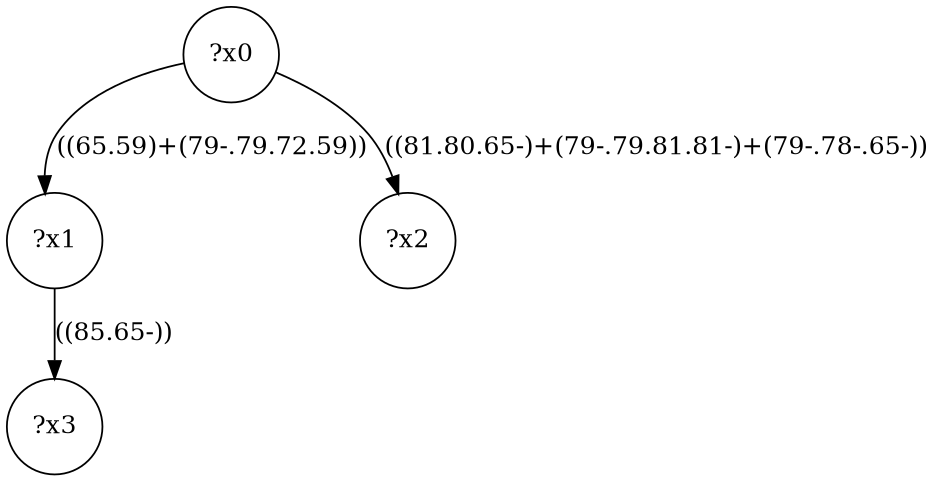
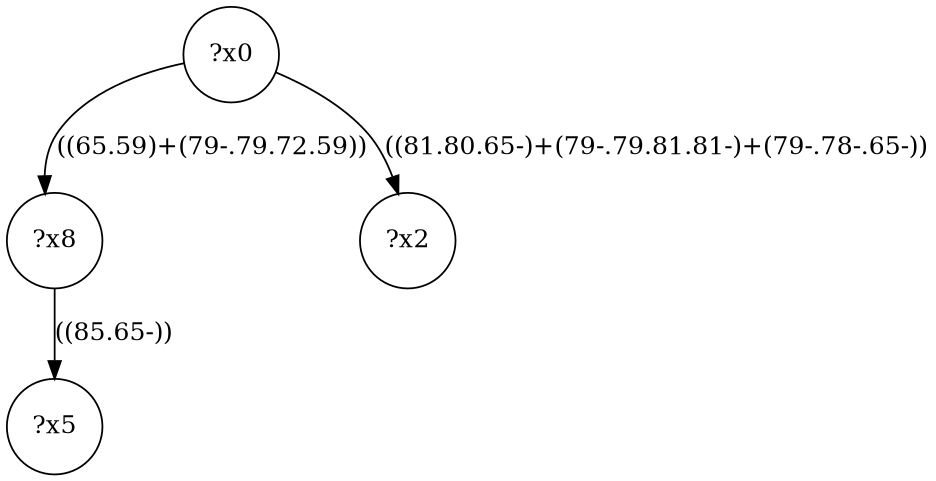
(55, 241) -> (55, 241)
(55, 427) -> (55, 427)
